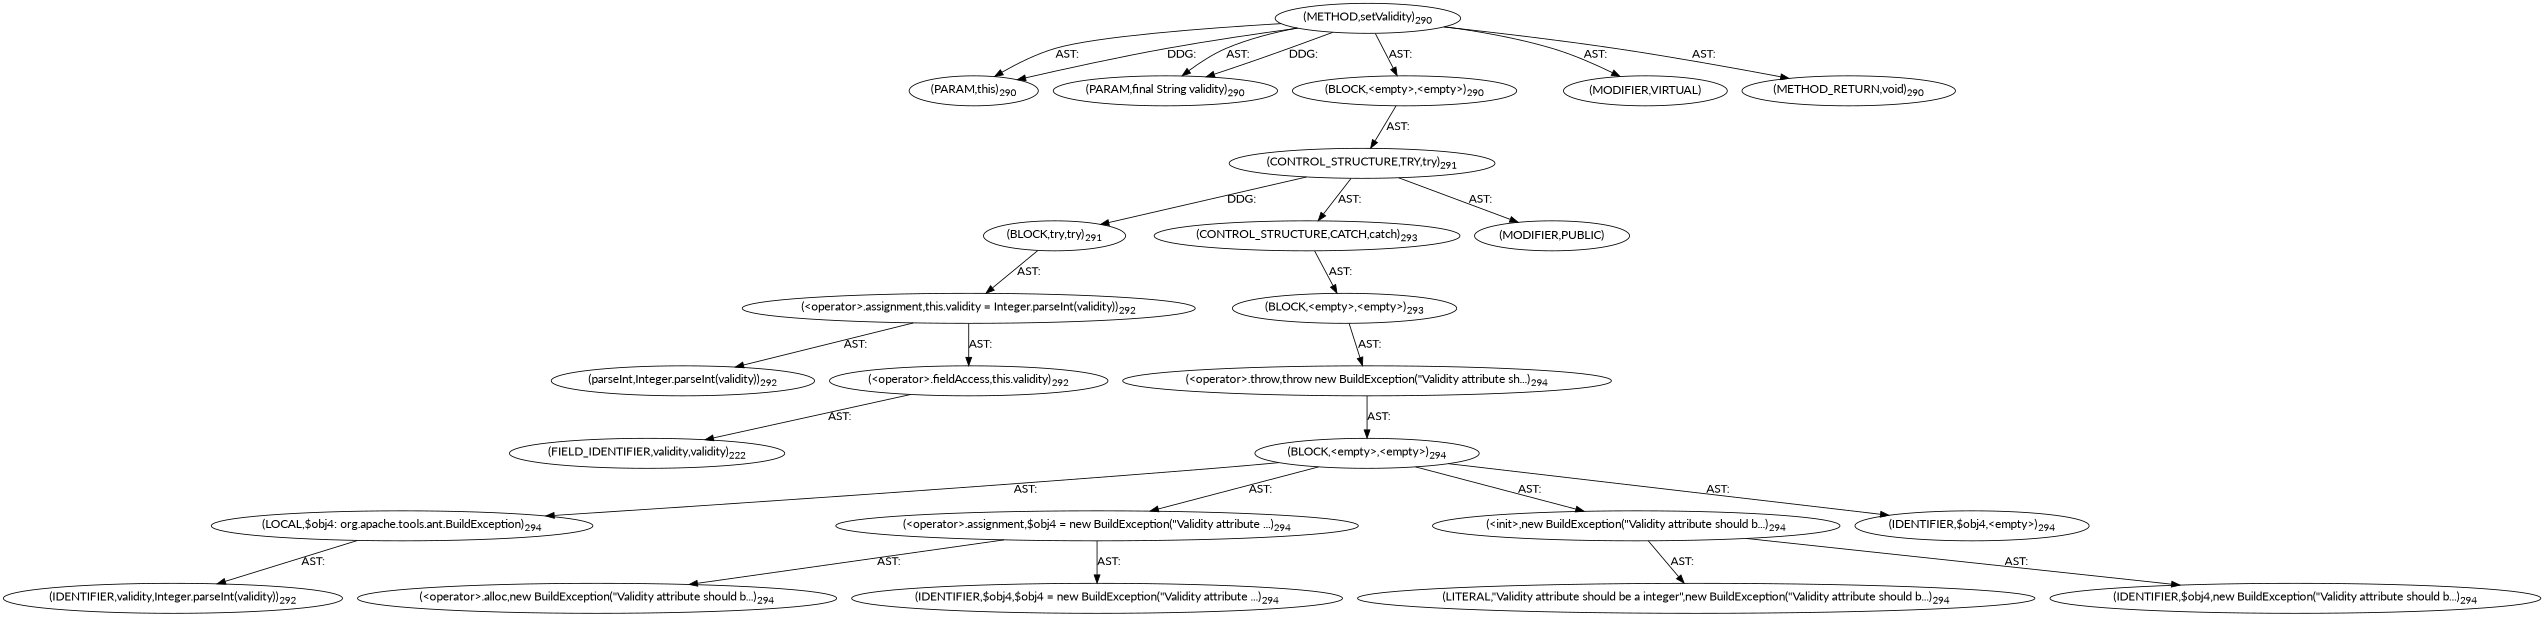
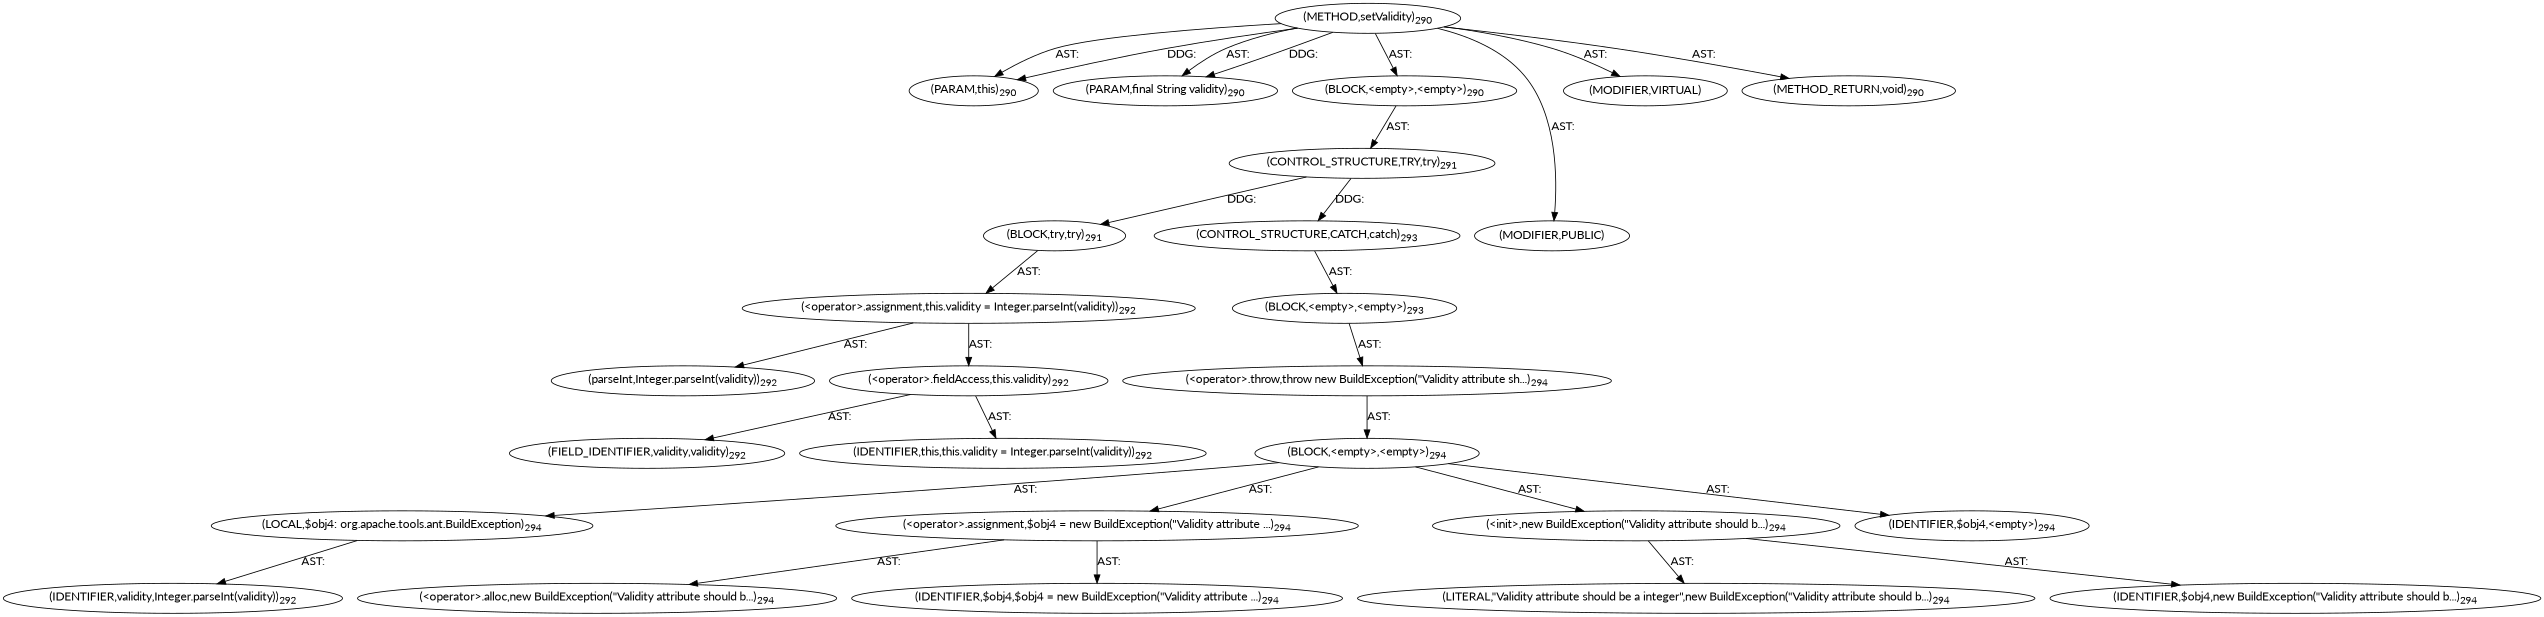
(1454, 199) -> (1536, 93)
(1352, 200) -> (1352, 200)
(738, 452) -> (738, 452)
none -> (1003, 453)
